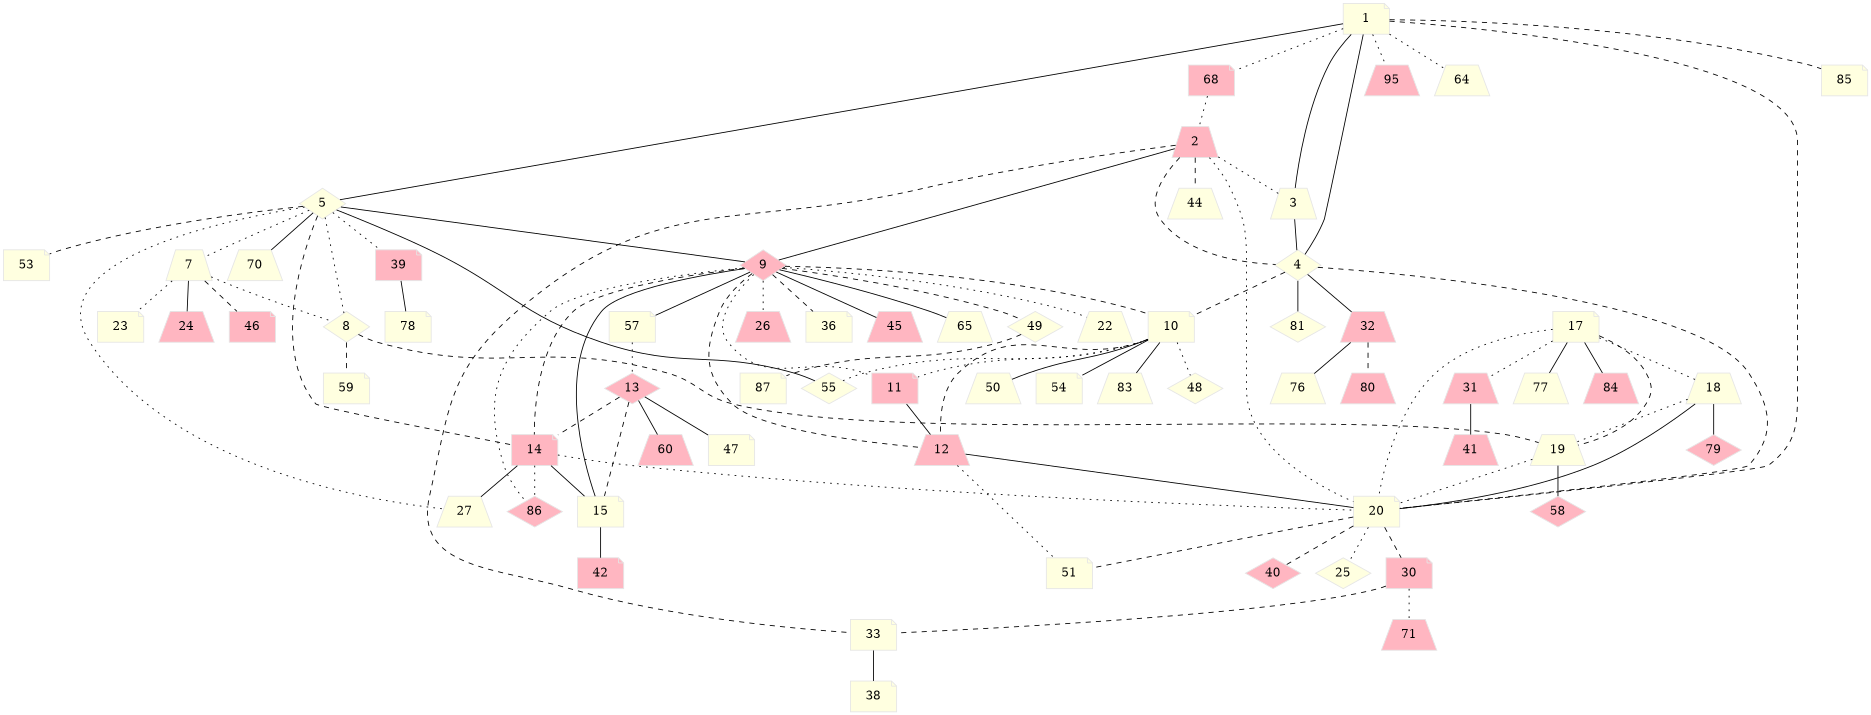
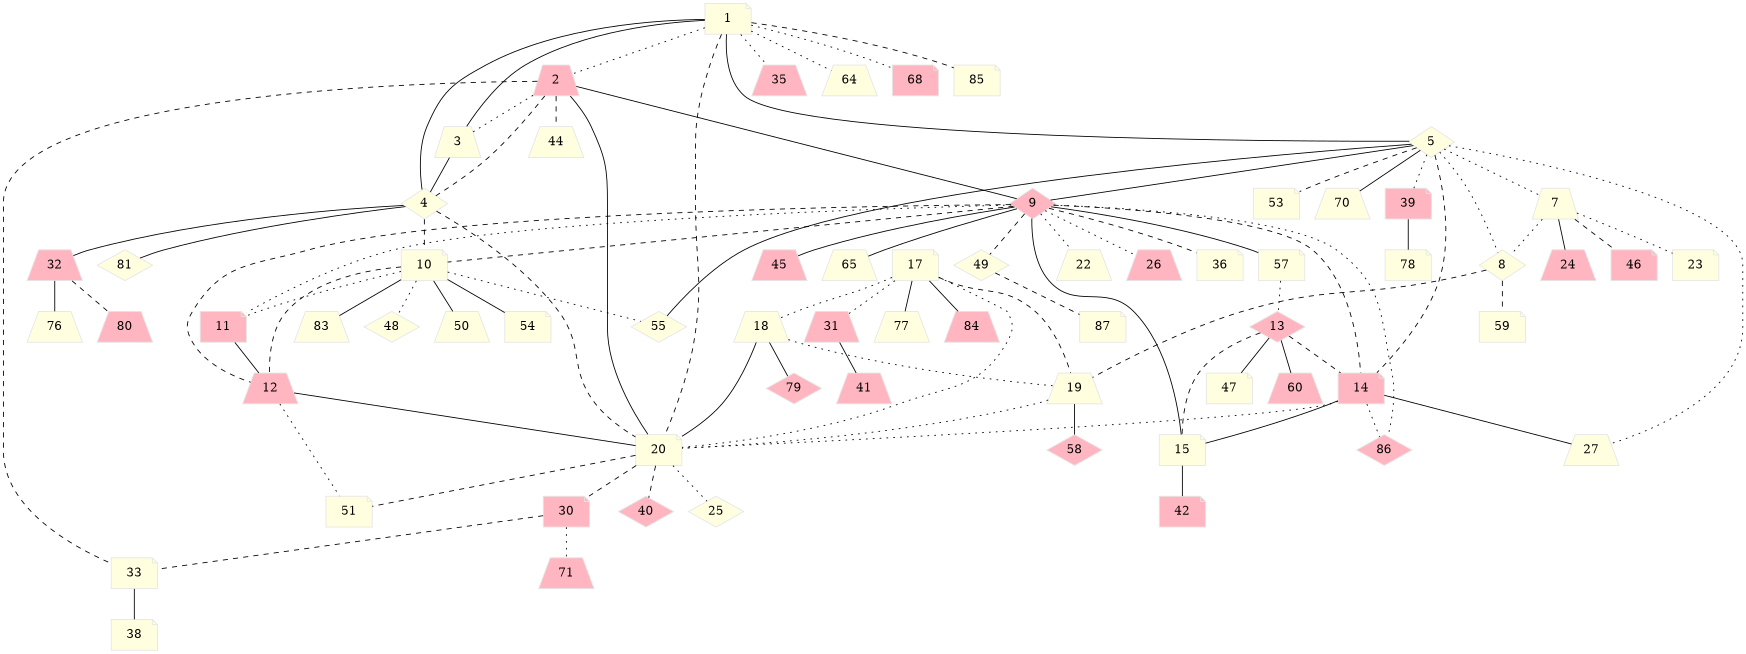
(1392, 80) -> (779, 80)
(1203, 111) -> (639, 51)
(1247, 351) -> (607, 265)
